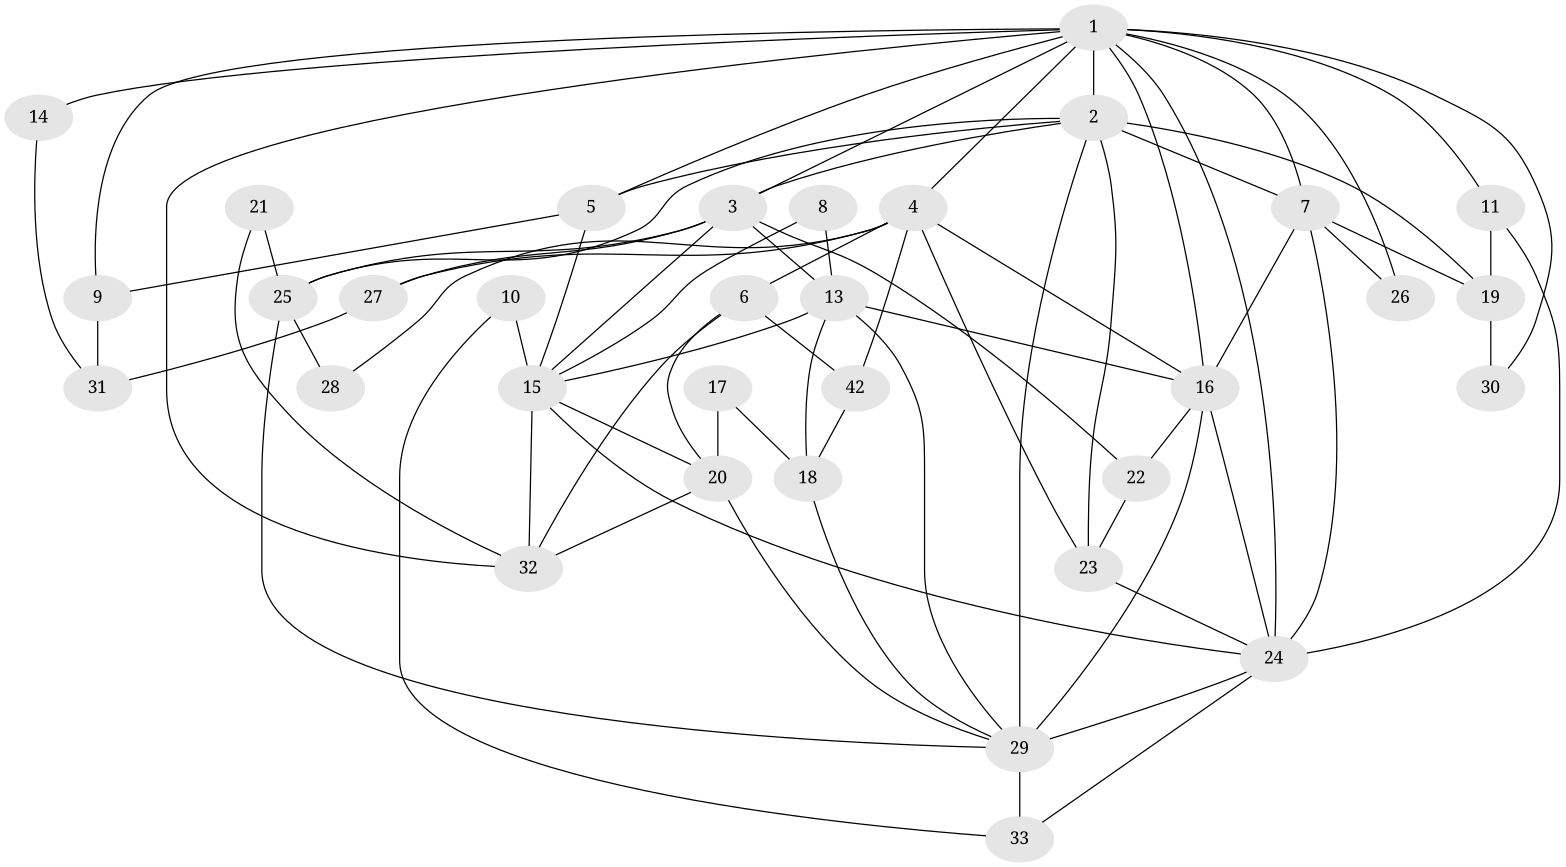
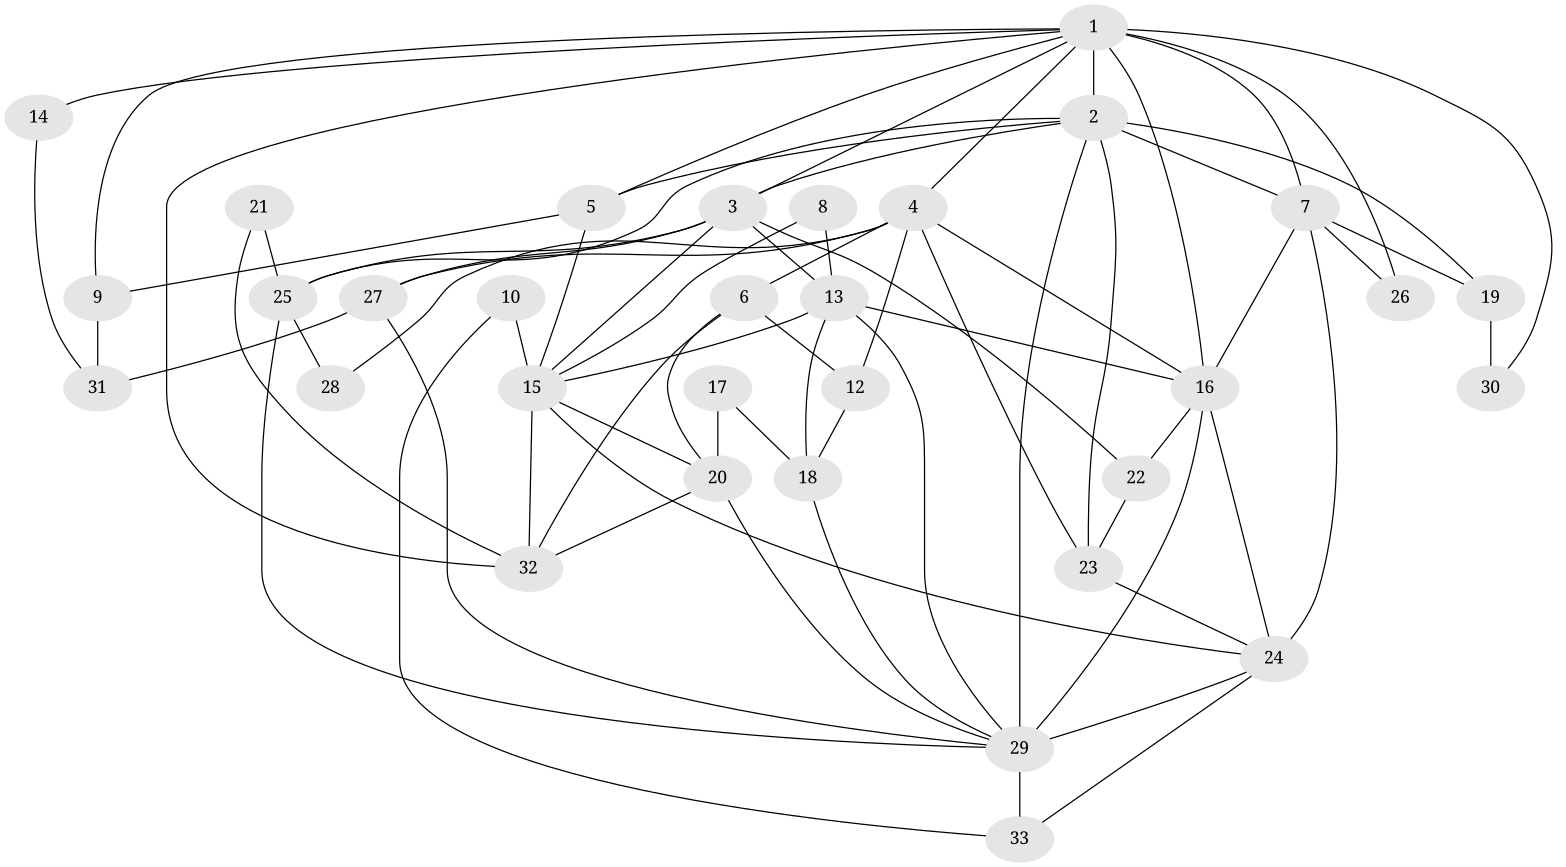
(1491, 208) -> none
(1250, 323) -> none
(856, 388) -> (856, 388)
none -> (569, 665)
